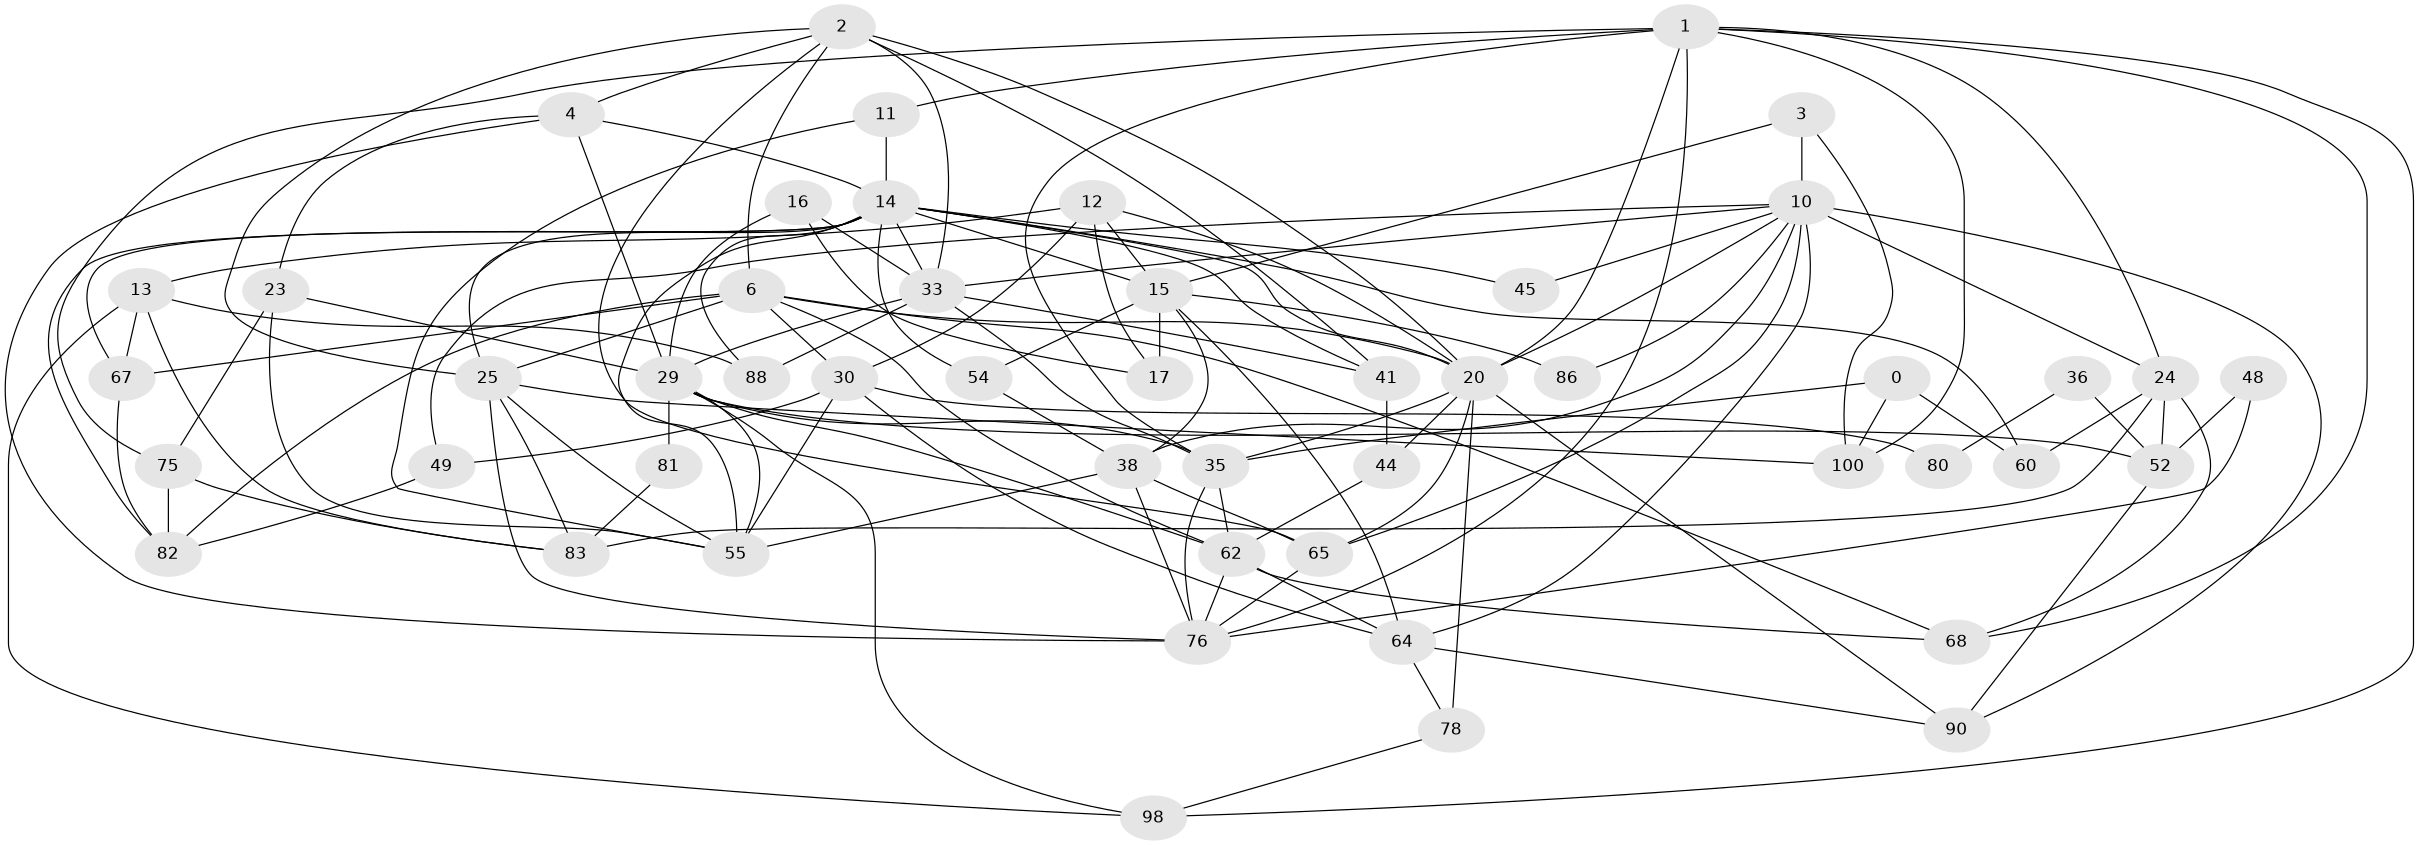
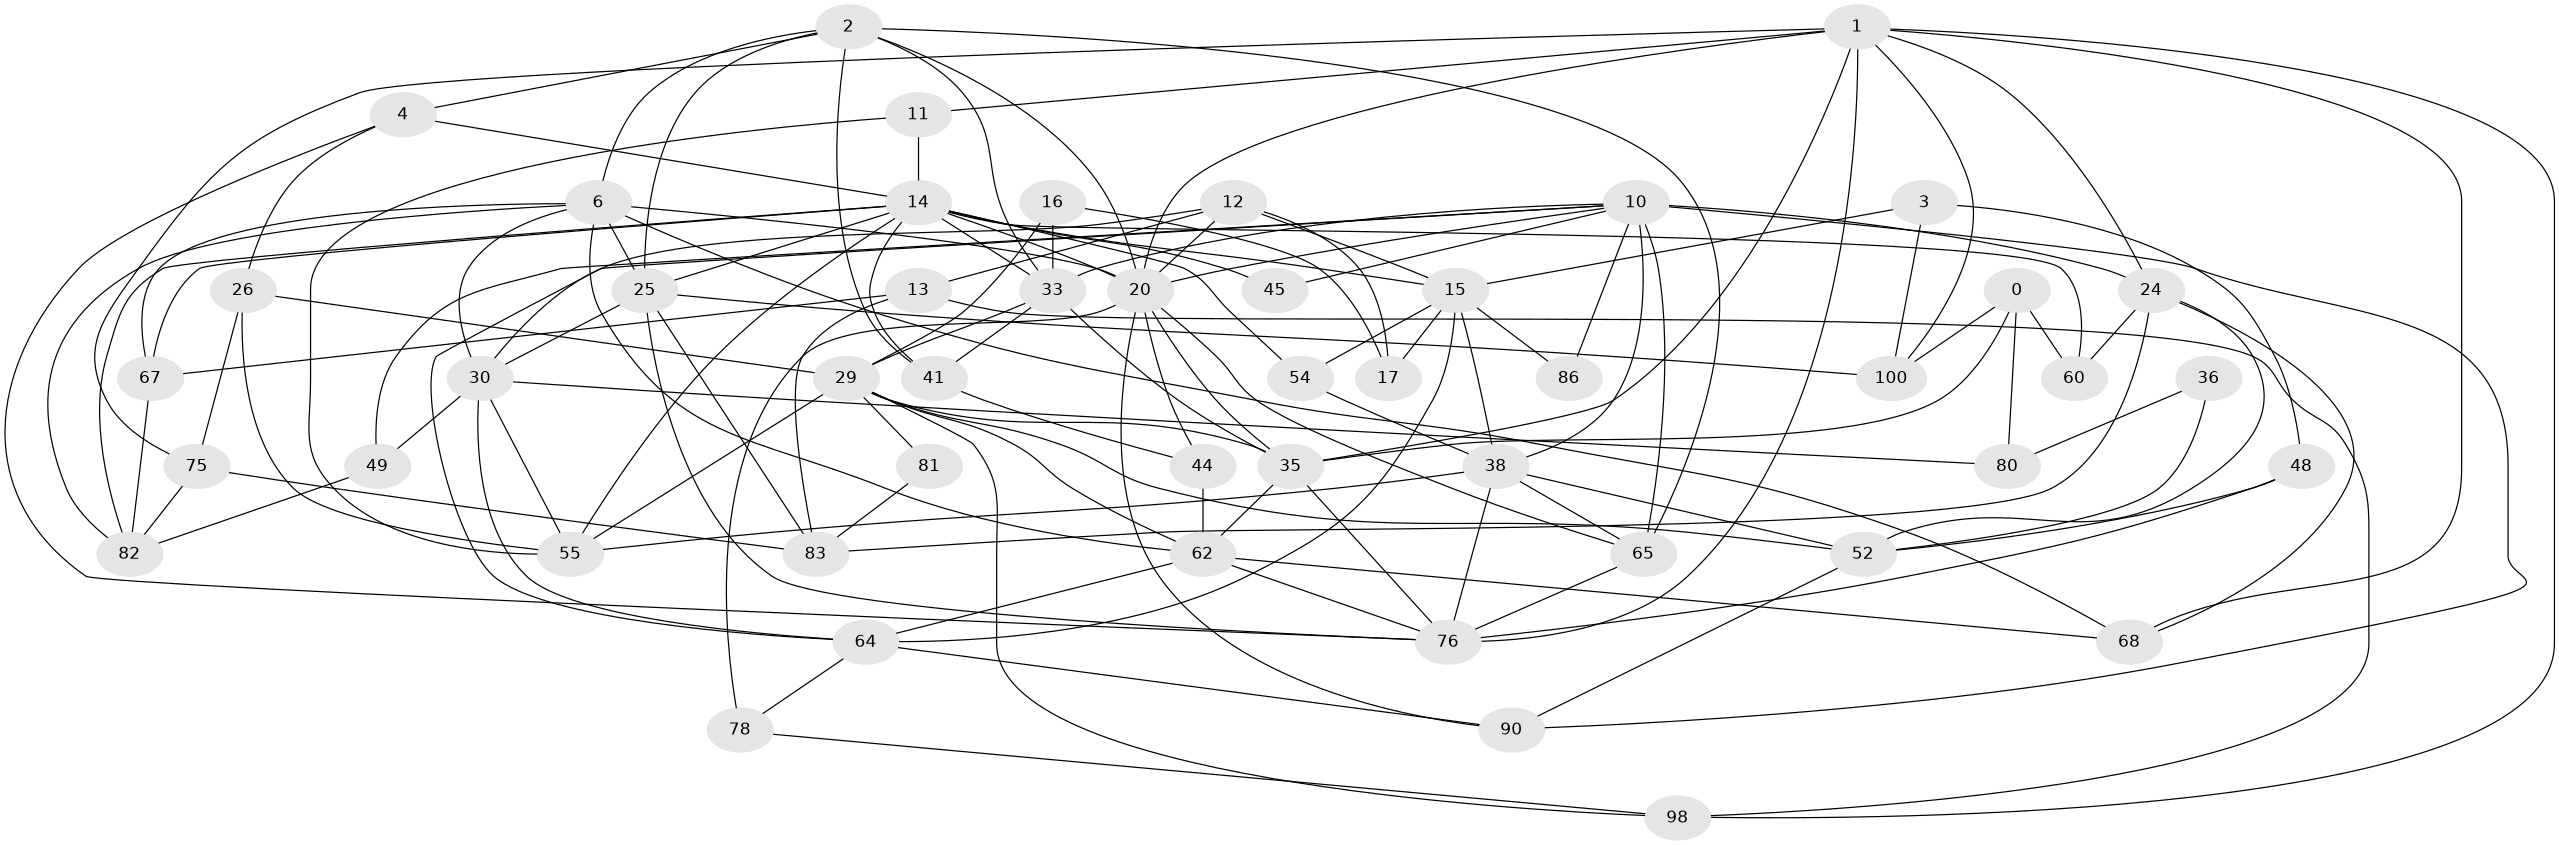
(1802, 159) -> (2169, 255)
(626, 263) -> none
(276, 291) -> (243, 291)
(757, 378) -> none
none -> (2012, 378)
(605, 474) -> (545, 343)
none -> (1680, 510)
